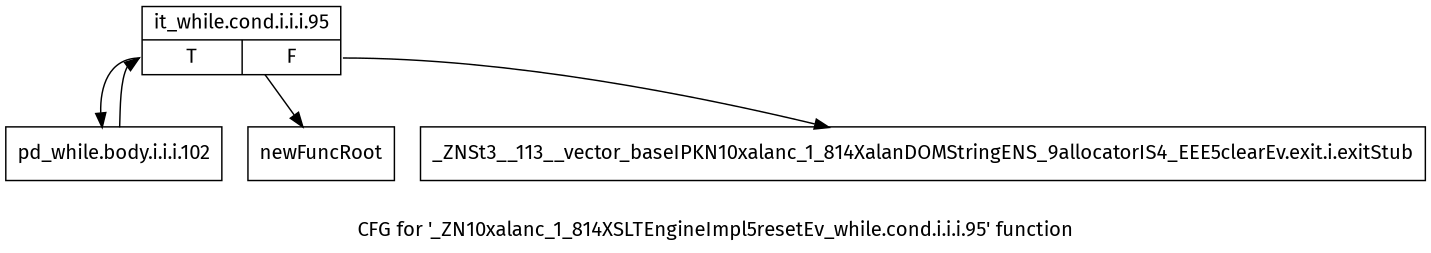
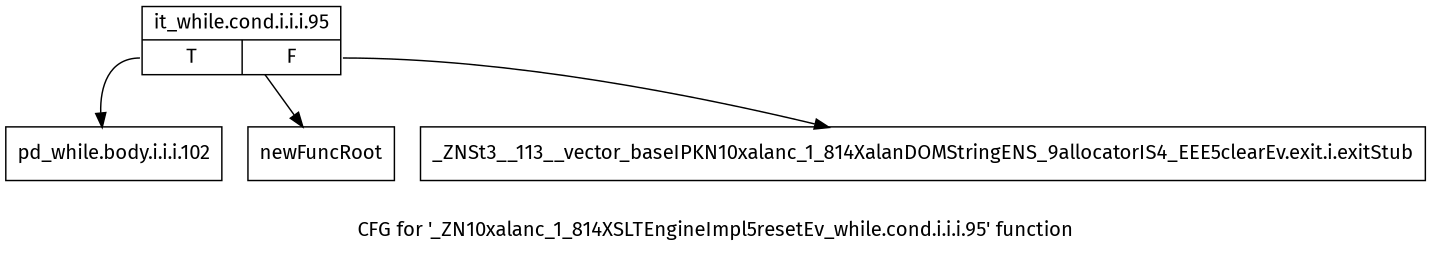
(121, 97) -> none
